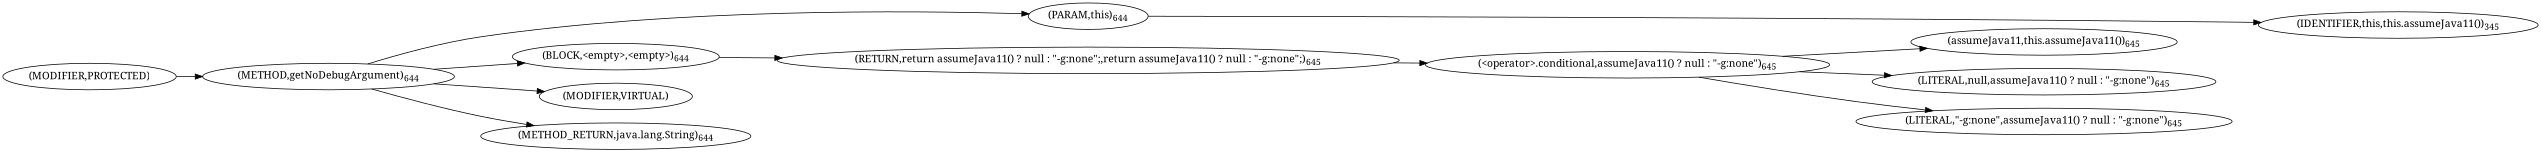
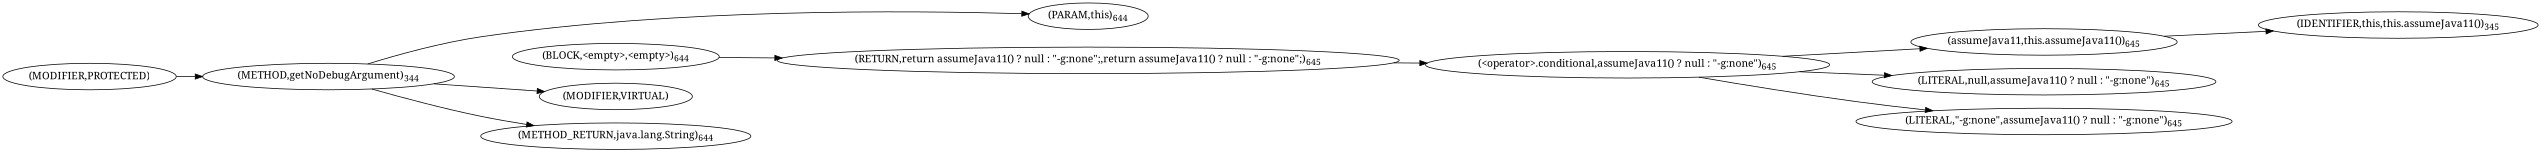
(1701, 18) -> (2215, 34)
(476, 66) -> none
(412, 75) -> (412, 75)
